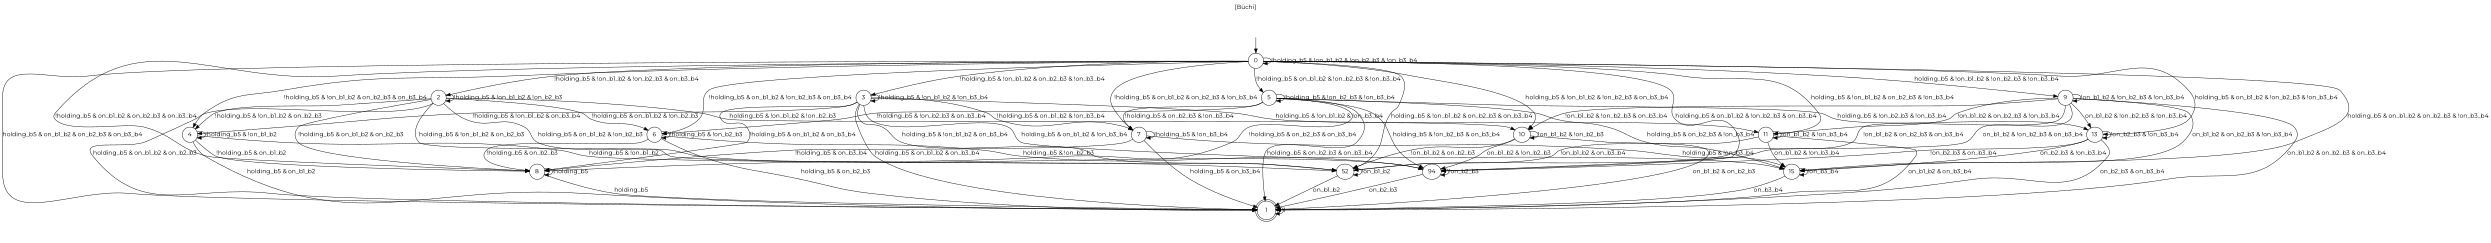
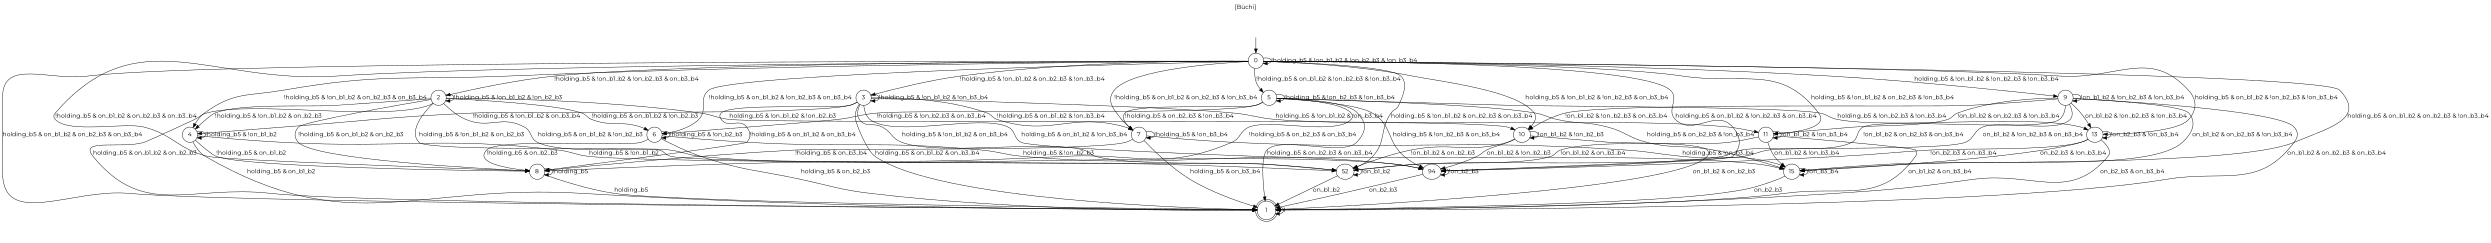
(1768, 190) -> (1768, 190)
